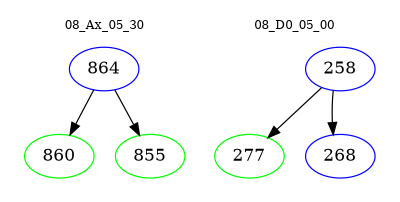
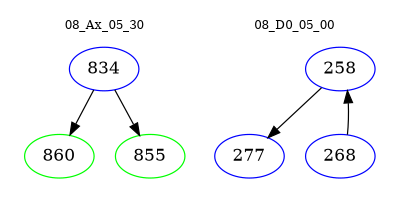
(104, 69) -> (104, 69)
(332, 107) -> (348, 119)
(249, 156) -> (249, 156)
